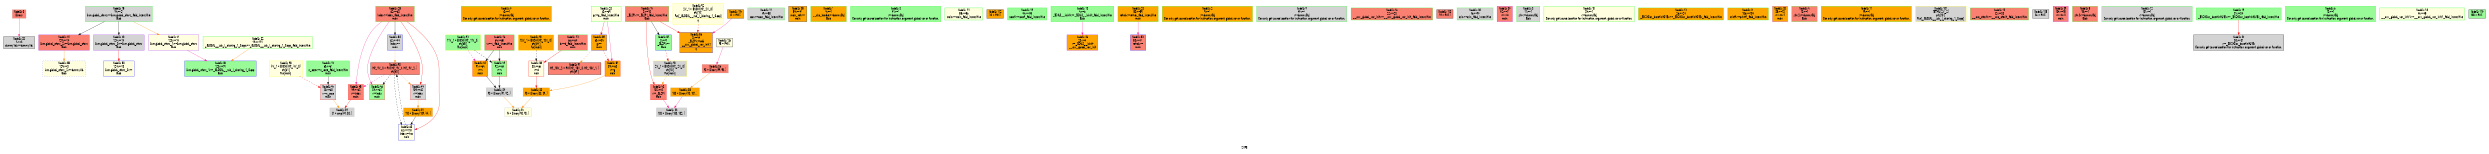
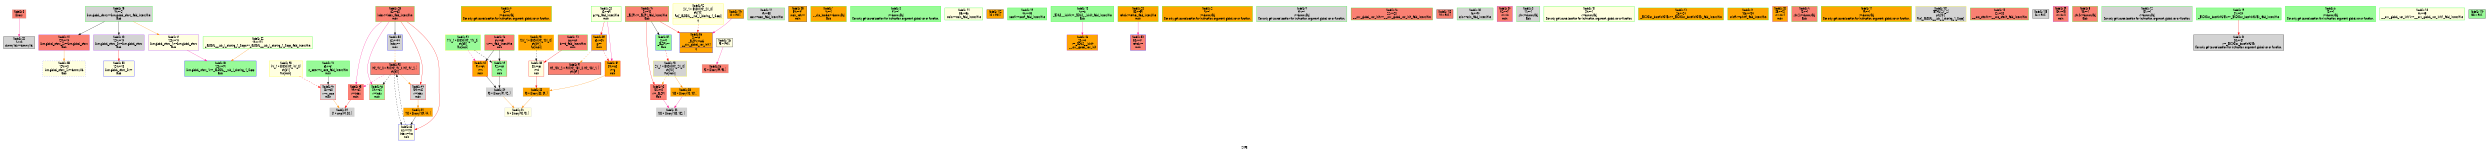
(701, 80) -> (678, 81)
